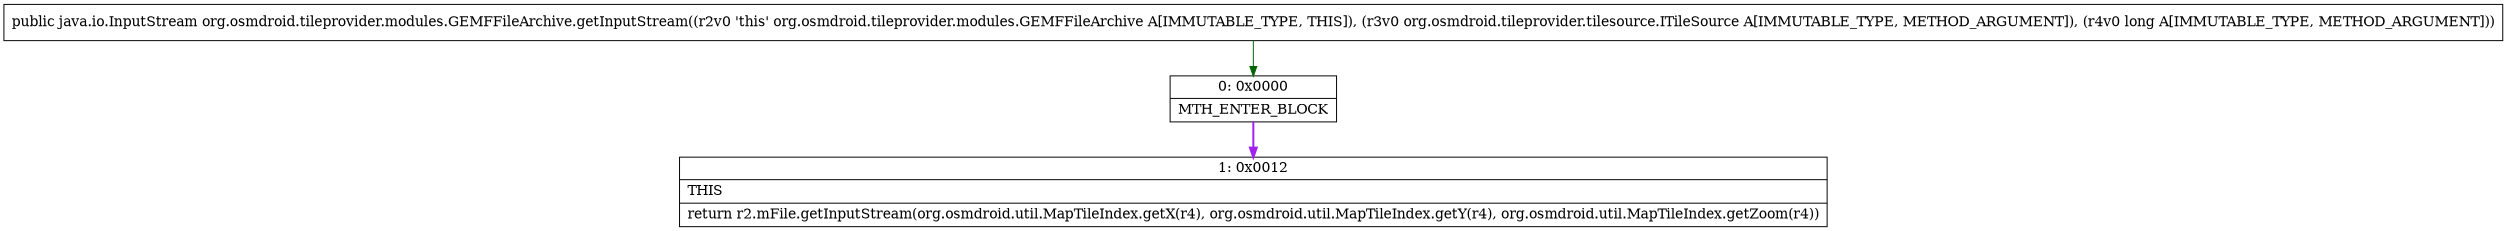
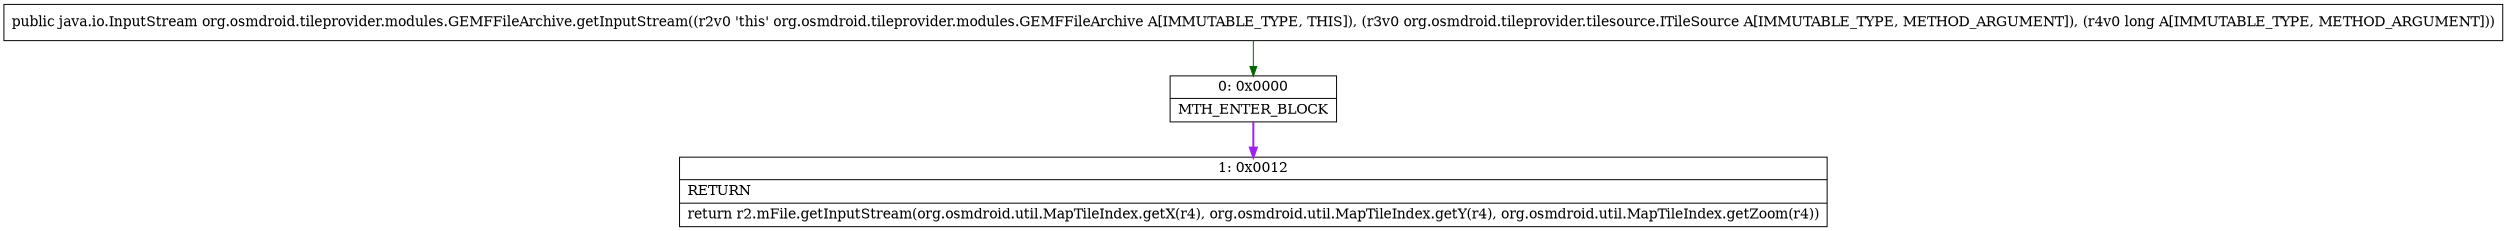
(705, 191) -> (719, 191)
